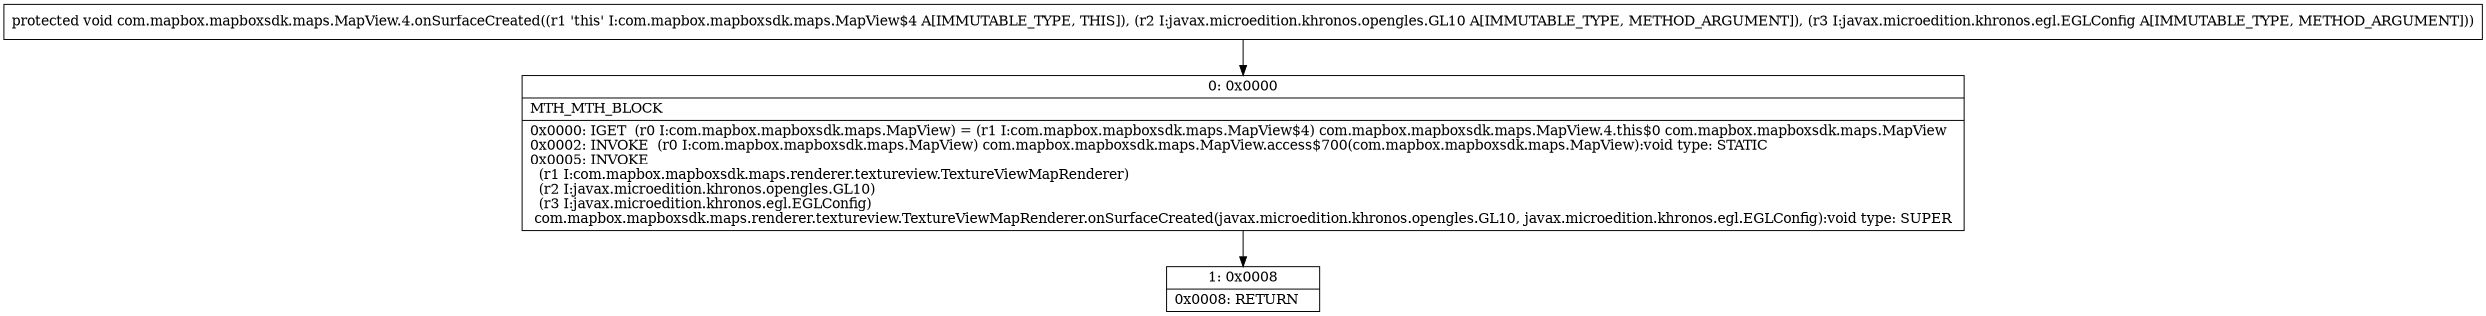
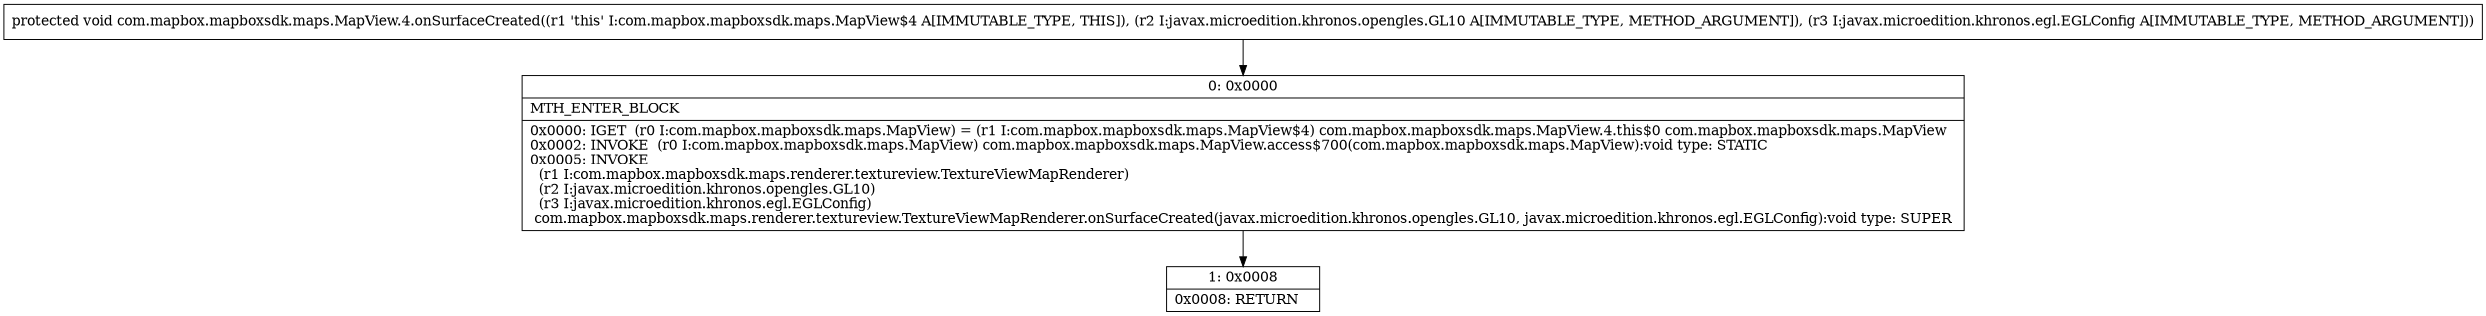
(596, 109) -> (605, 109)
